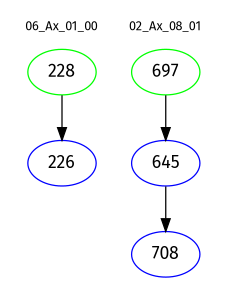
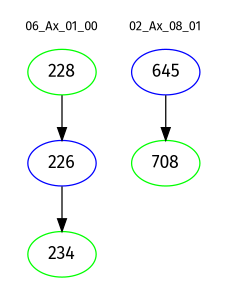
(166, 72) -> none
none -> (62, 254)
(166, 254) -> (166, 163)
